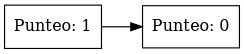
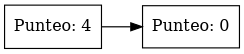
(53, 27) -> (53, 27)
